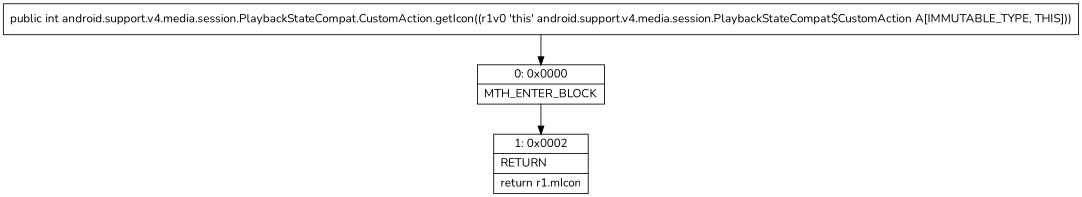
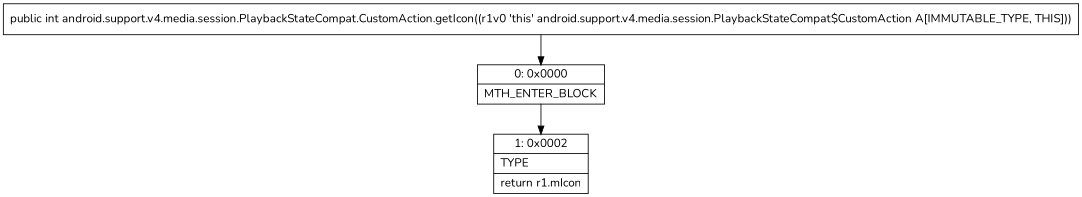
(524, 163) -> (515, 163)
